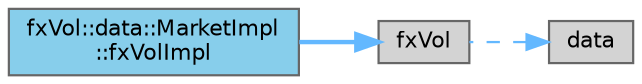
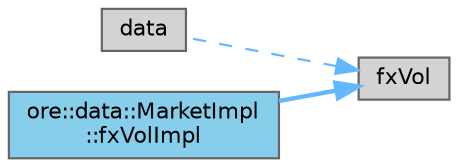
(154, 42) -> (144, 125)
(498, 42) -> (261, 52)
